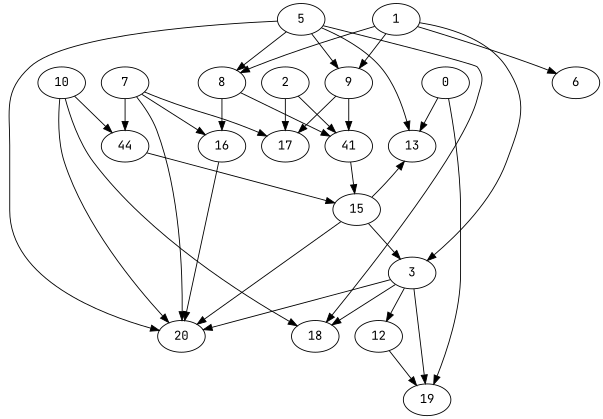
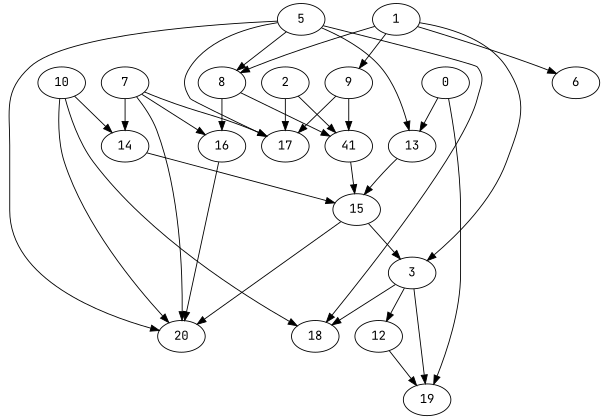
(323, 48) -> (188, 71)
(125, 146) -> (125, 146)
(386, 183) -> (383, 173)
(301, 304) -> none
